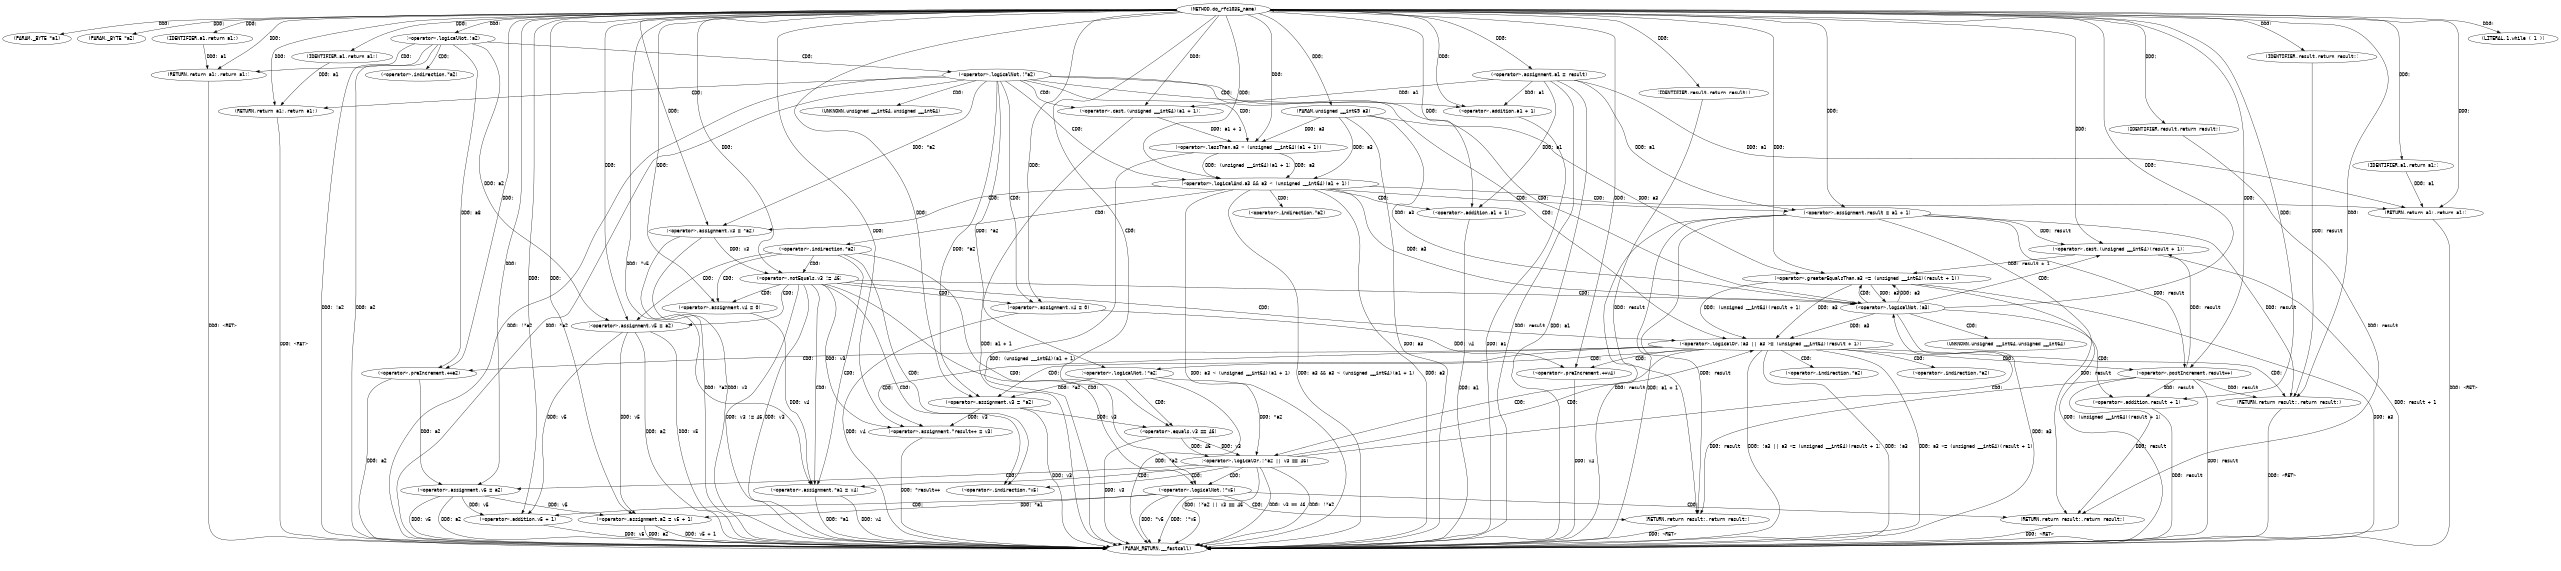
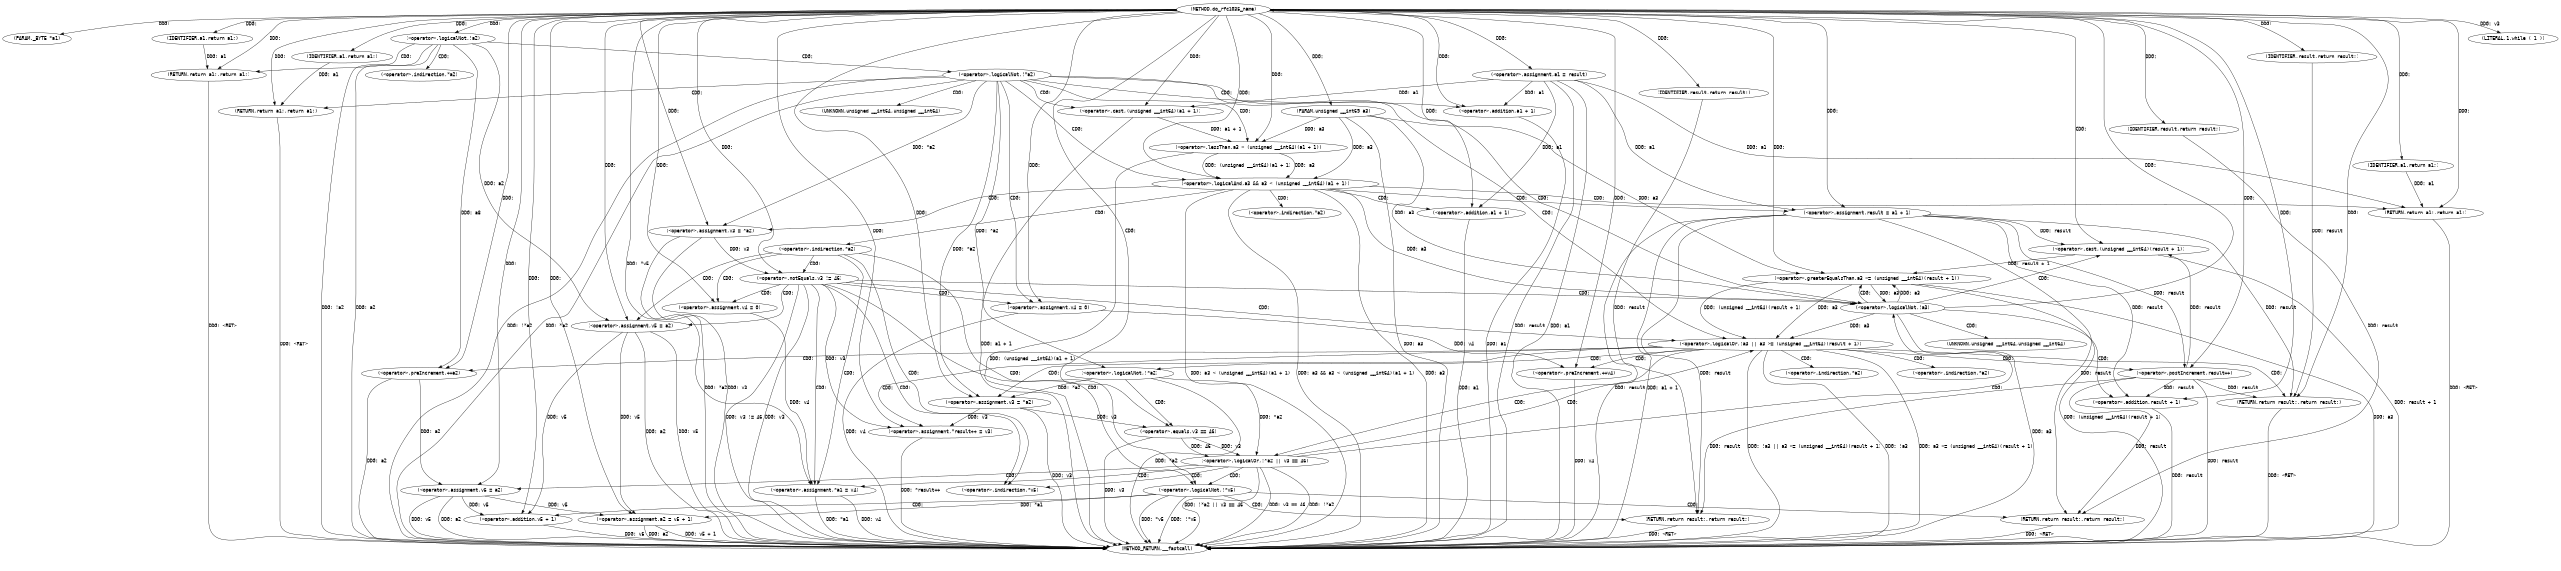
(2490, 24) -> (2490, 24)
(112, 39) -> none
(2083, 130) -> (2083, 130)
none -> (2064, 279)
(1157, 549) -> (1157, 549)
